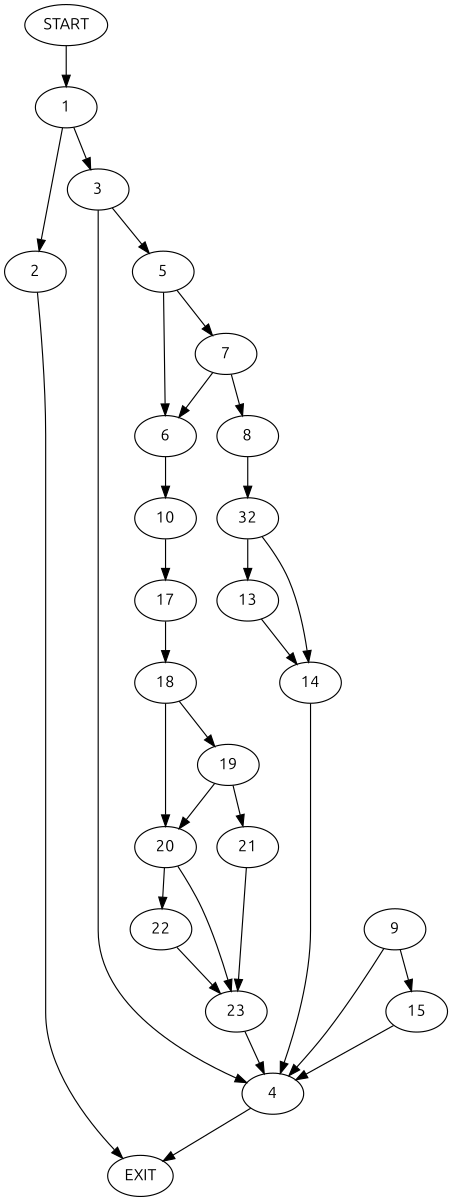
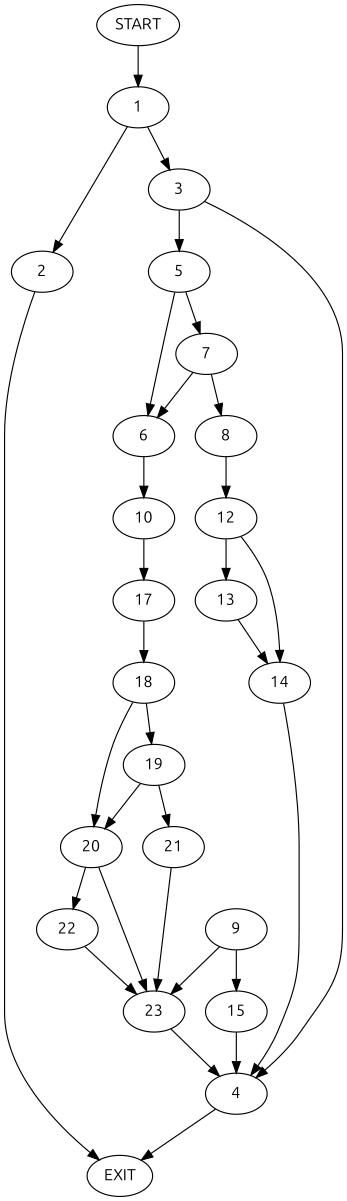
(248, 518) -> (226, 518)
(343, 1010) -> (199, 966)
